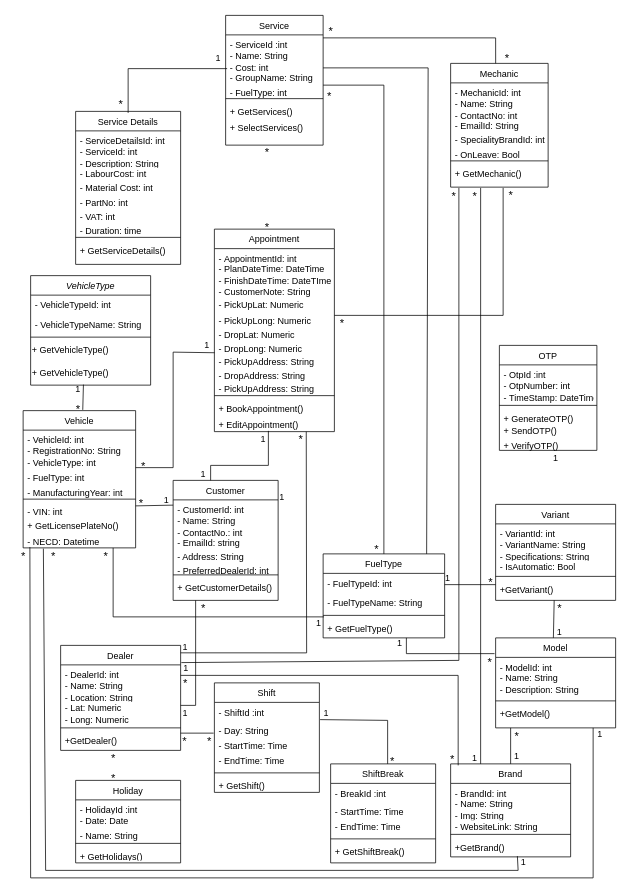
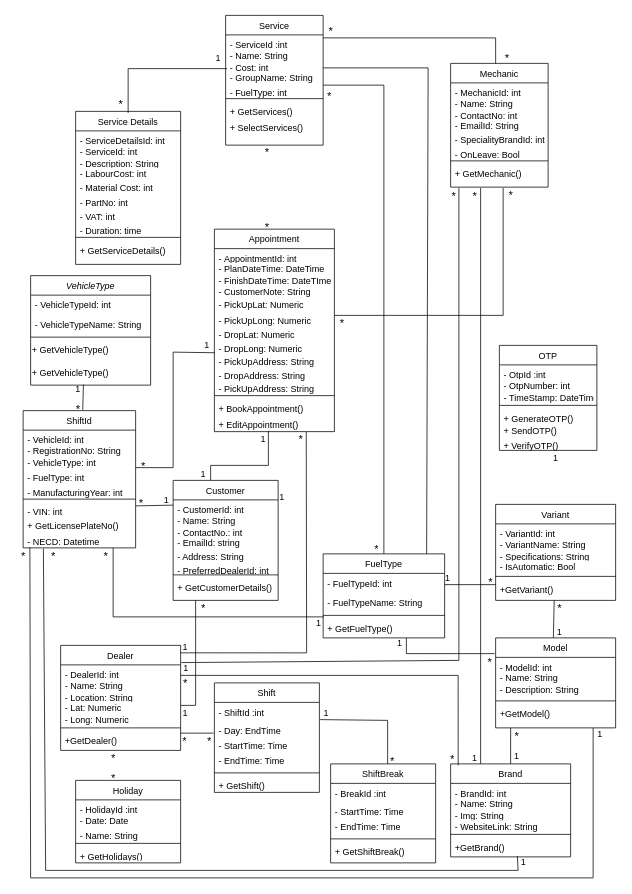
(79, 421) -> (79, 421)
(248, 731) -> (250, 731)
